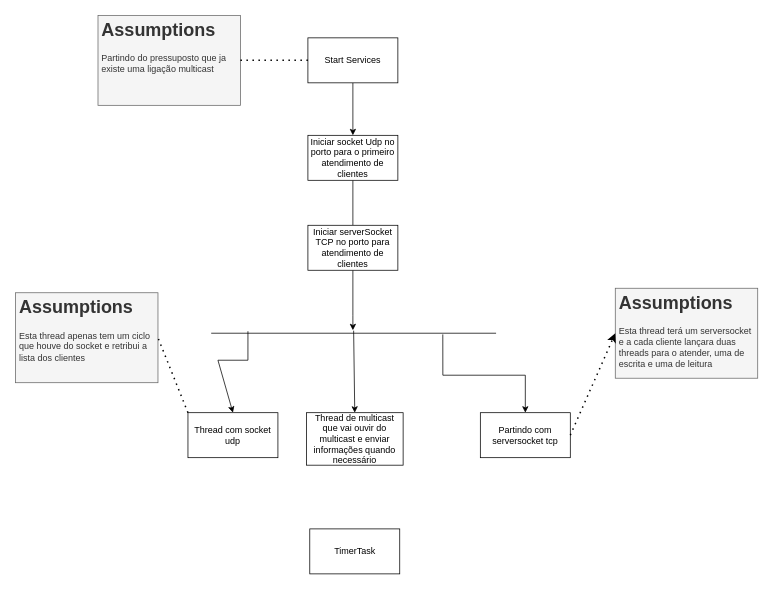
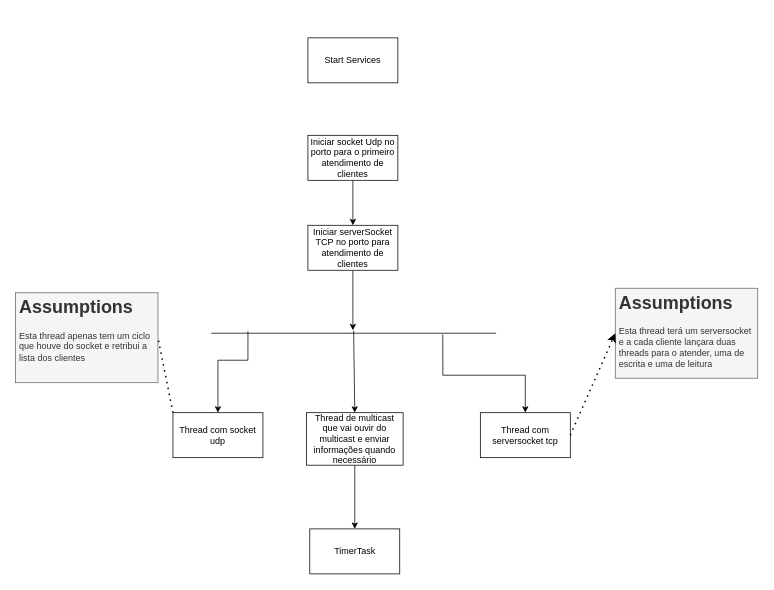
(169, 60) -> none
(275, 60) -> none
(353, 129) -> none
(353, 220) -> (353, 219)
(233, 435) -> (218, 435)
(525, 435) -> (525, 435)
none -> (355, 495)
